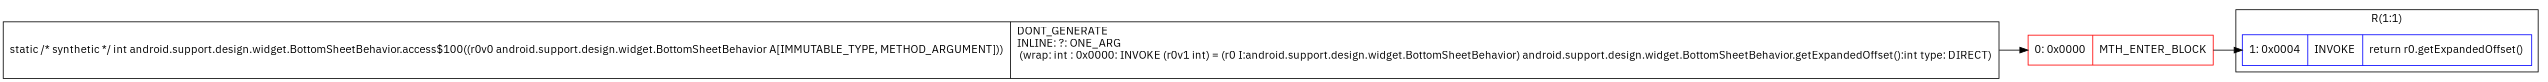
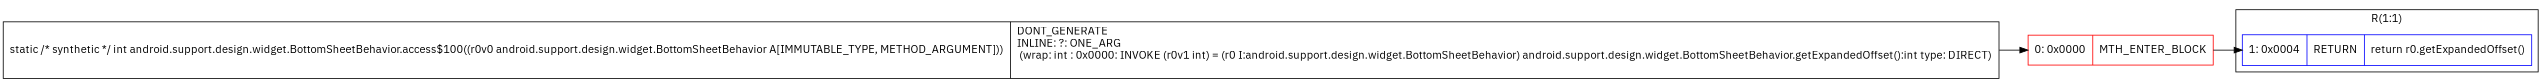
(2335, 50) -> (2336, 50)
